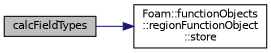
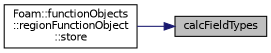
(109, 26) -> (151, 26)
